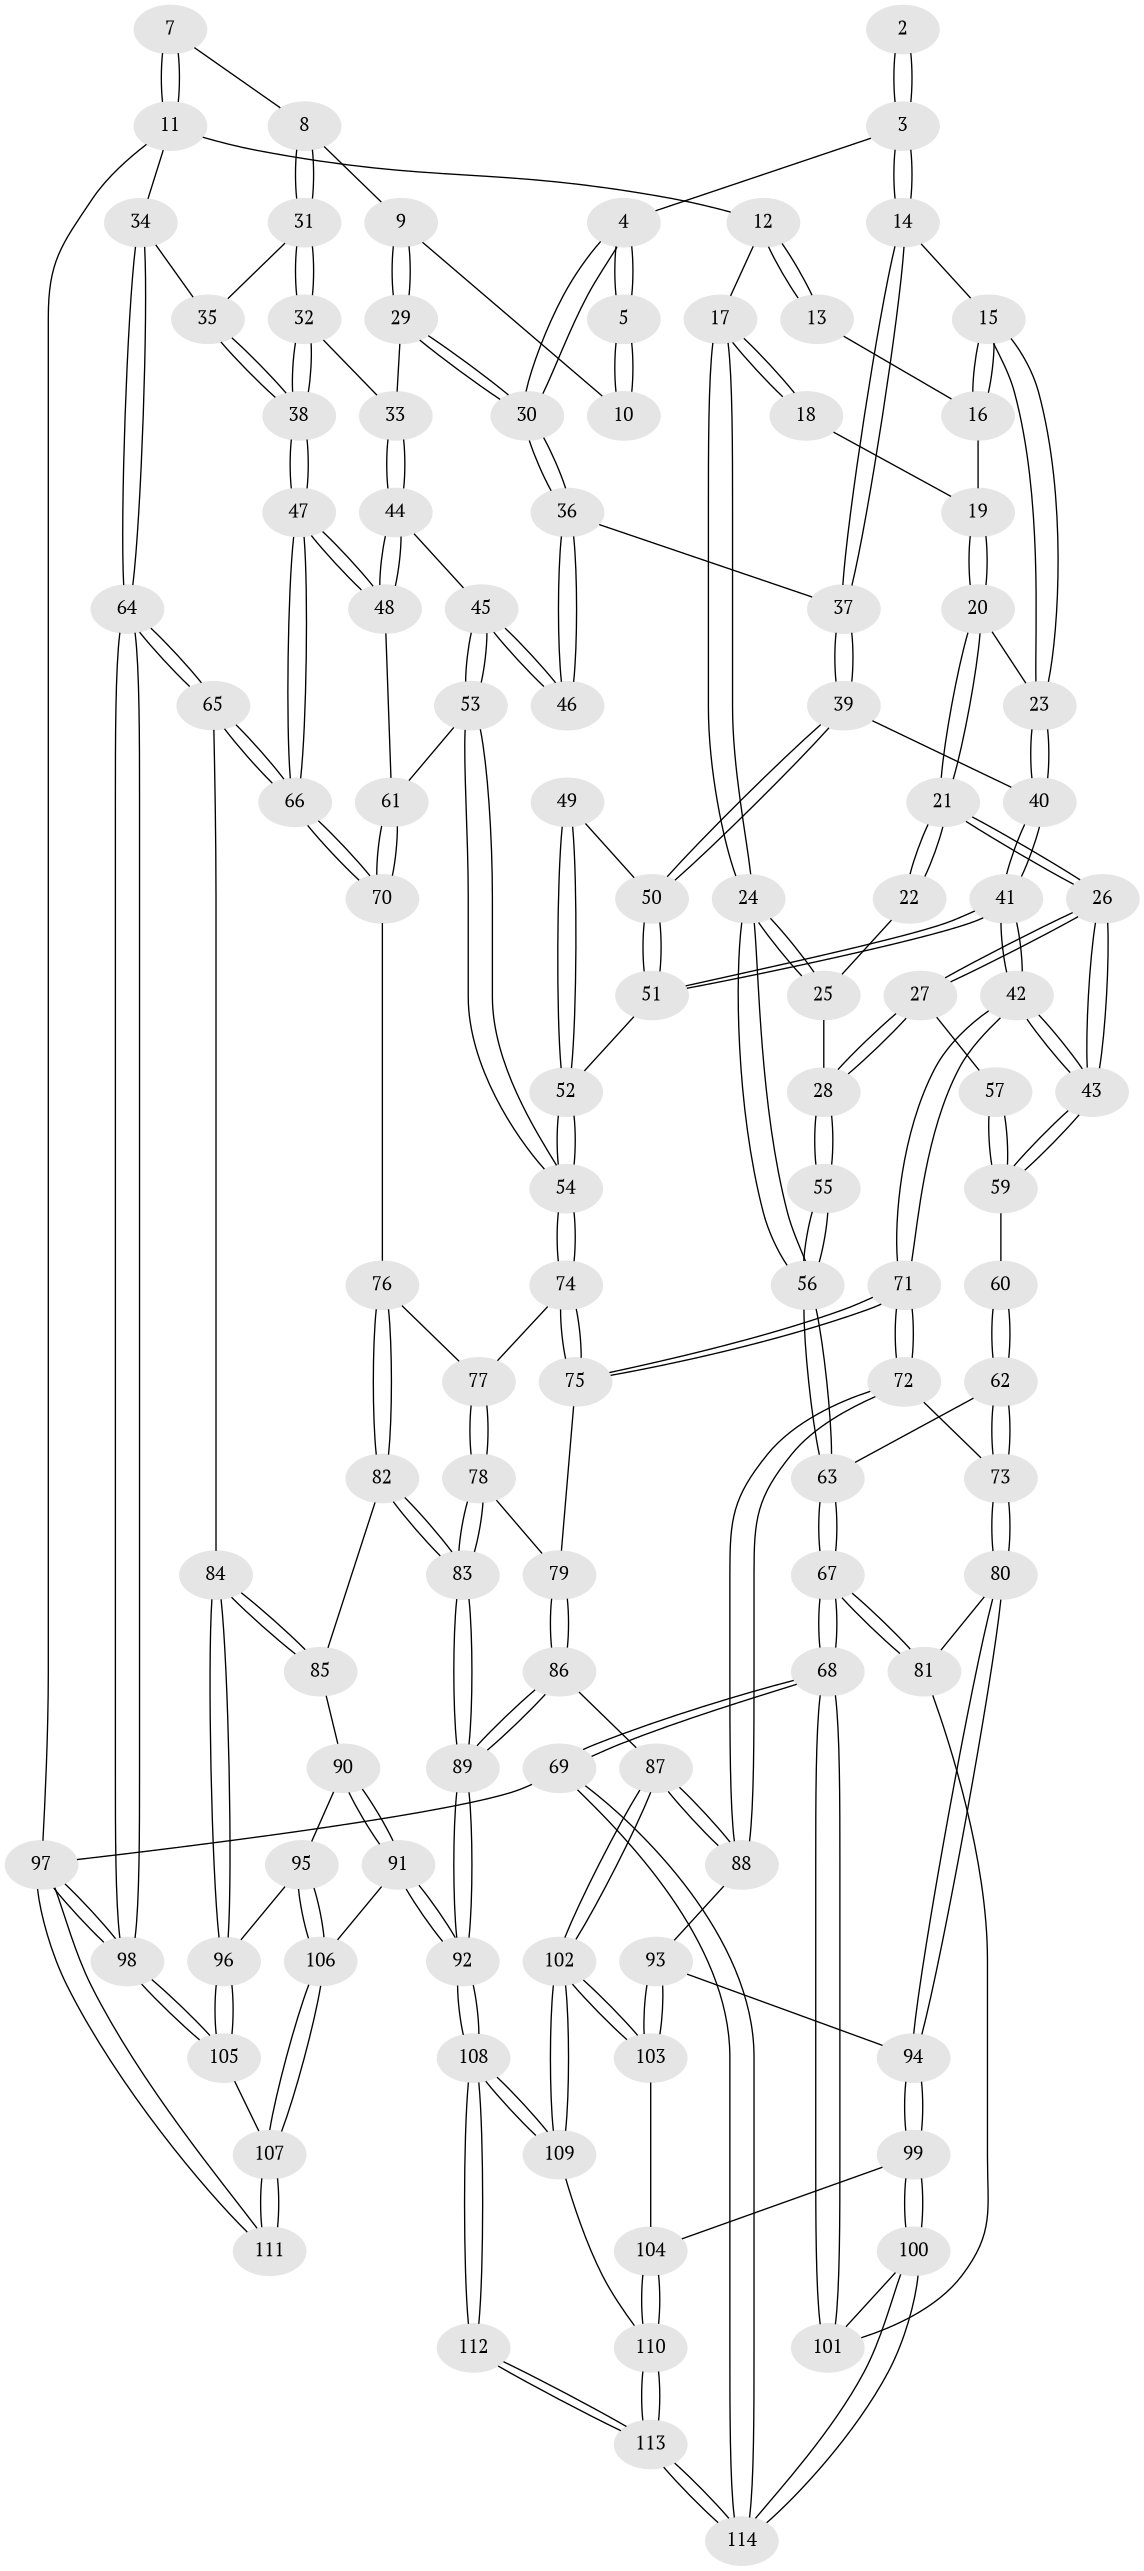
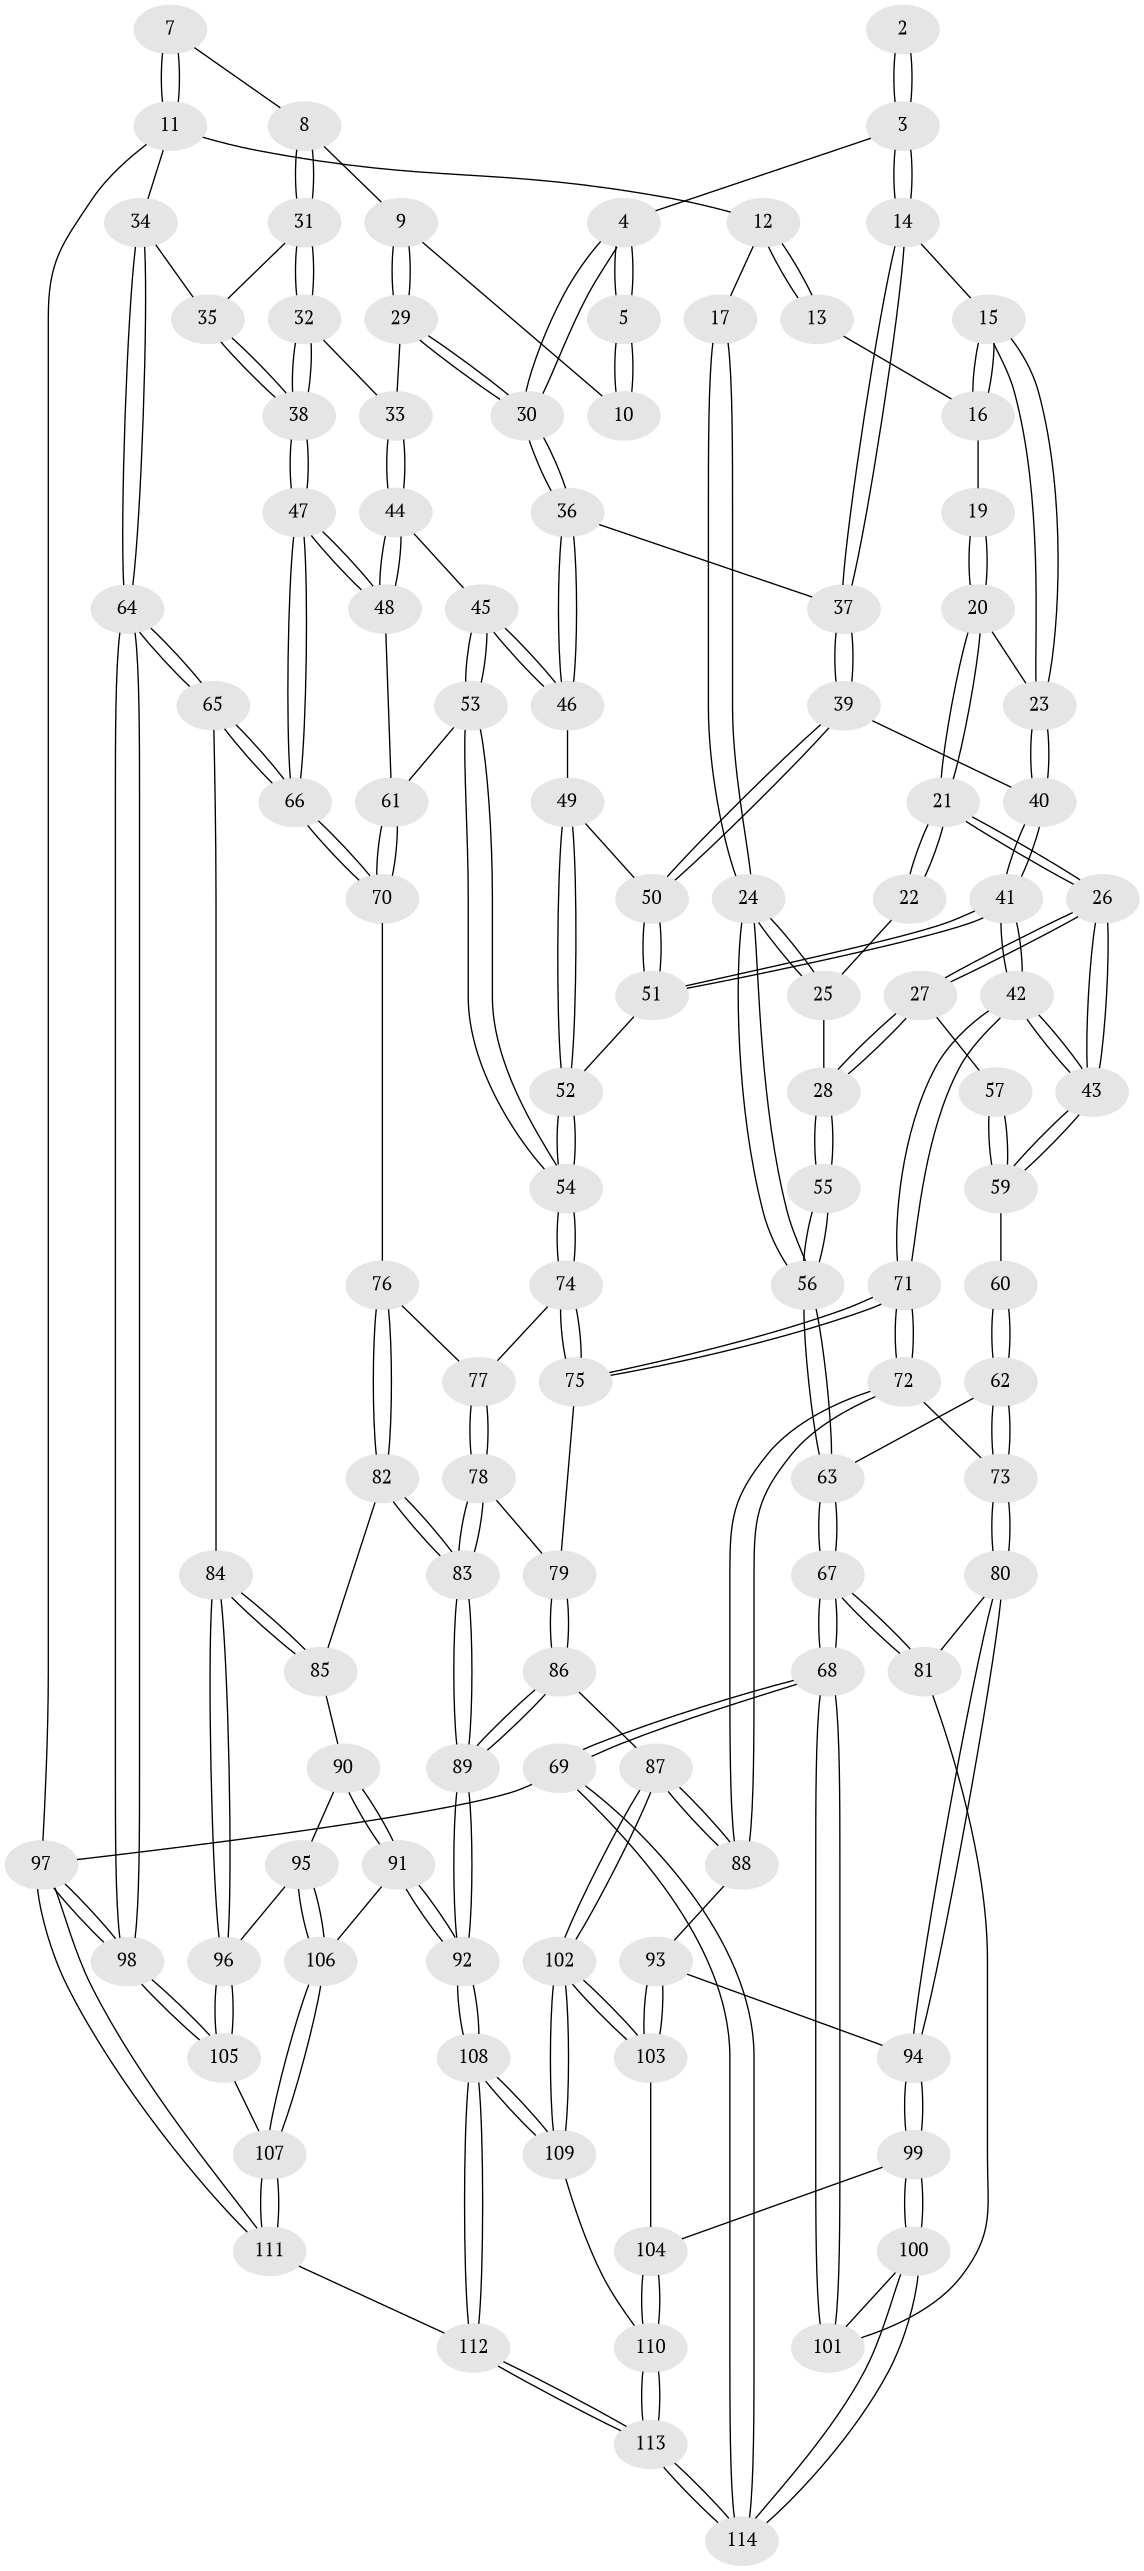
(806, 416) -> none
none -> (568, 754)
none -> (372, 2300)
